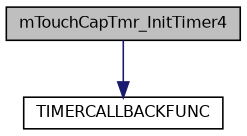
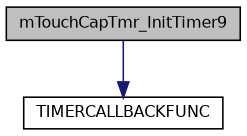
(123, 24) -> (123, 24)
